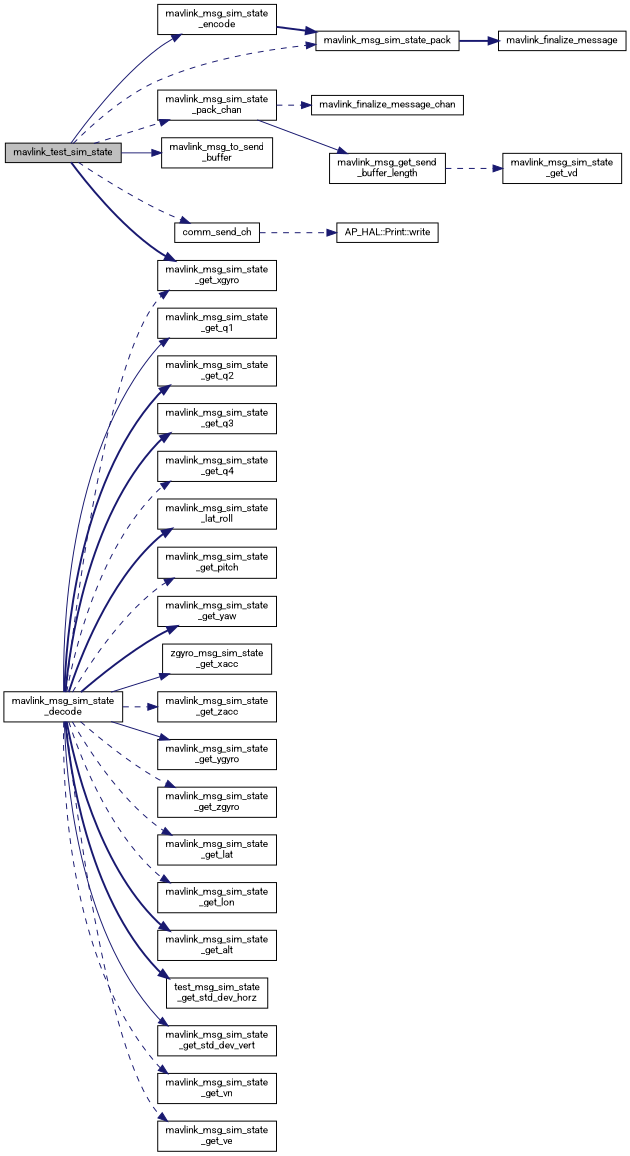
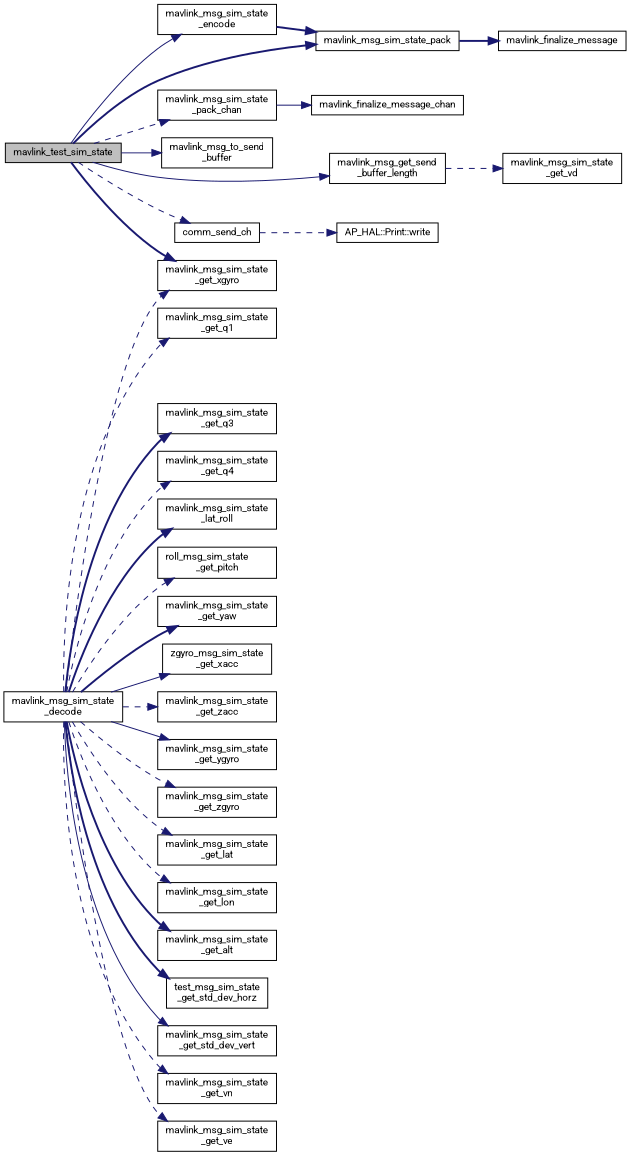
(180, 72) -> (180, 72)
(289, 105) -> (289, 105)
(298, 135) -> (205, 181)
(217, 371) -> none
(83, 509) -> (83, 509)
(217, 563) -> (217, 563)
